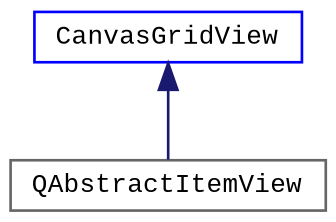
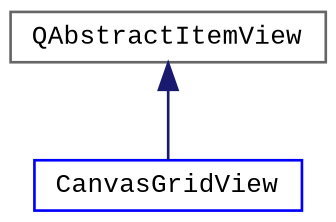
(168, 125) -> (168, 125)
